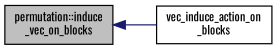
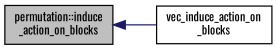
(59, 25) -> (59, 25)
